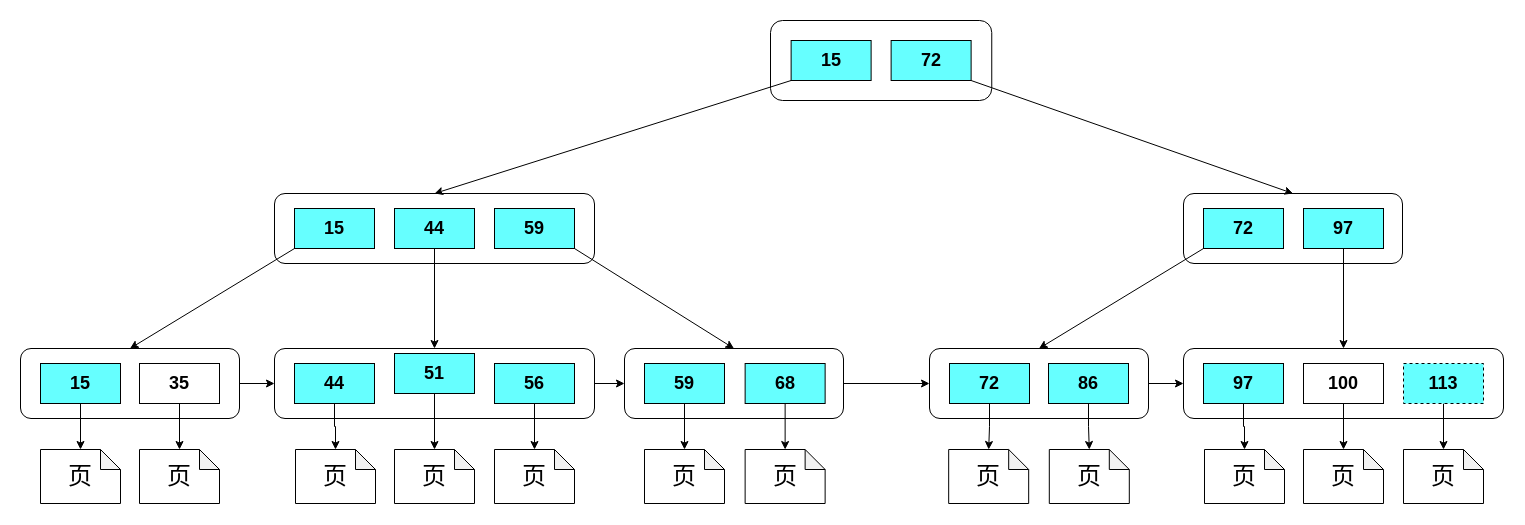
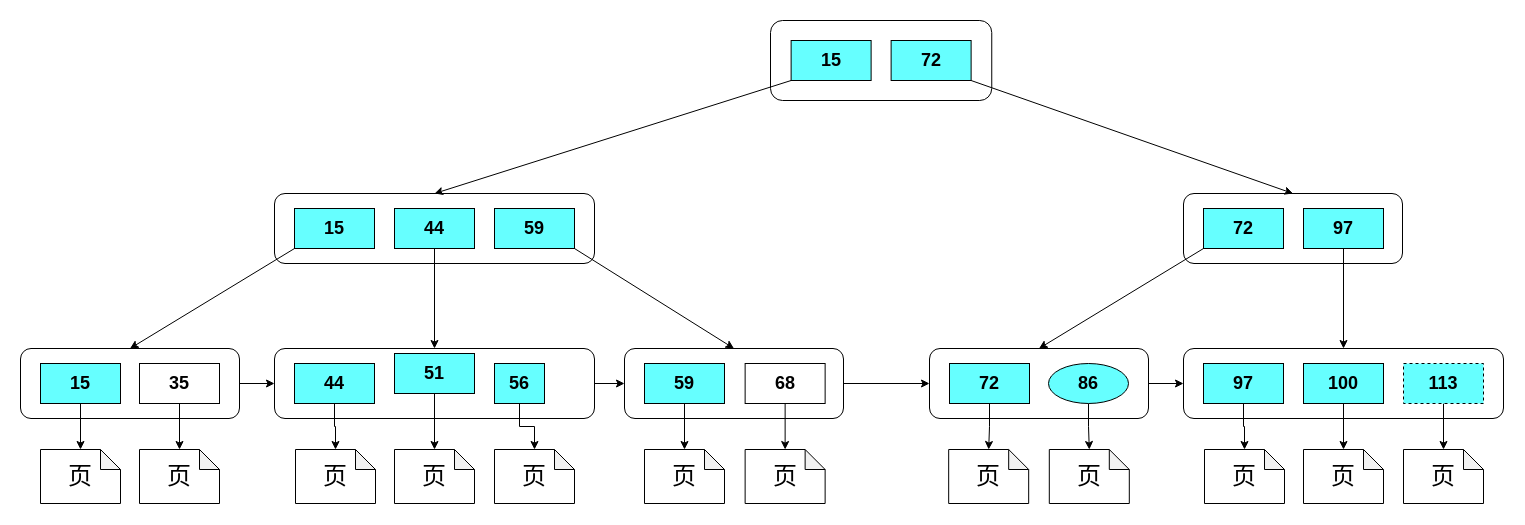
(535, 384) -> (520, 384)
(785, 384) -> (785, 384)
(1089, 384) -> (1089, 384)
(1344, 384) -> (1344, 384)
